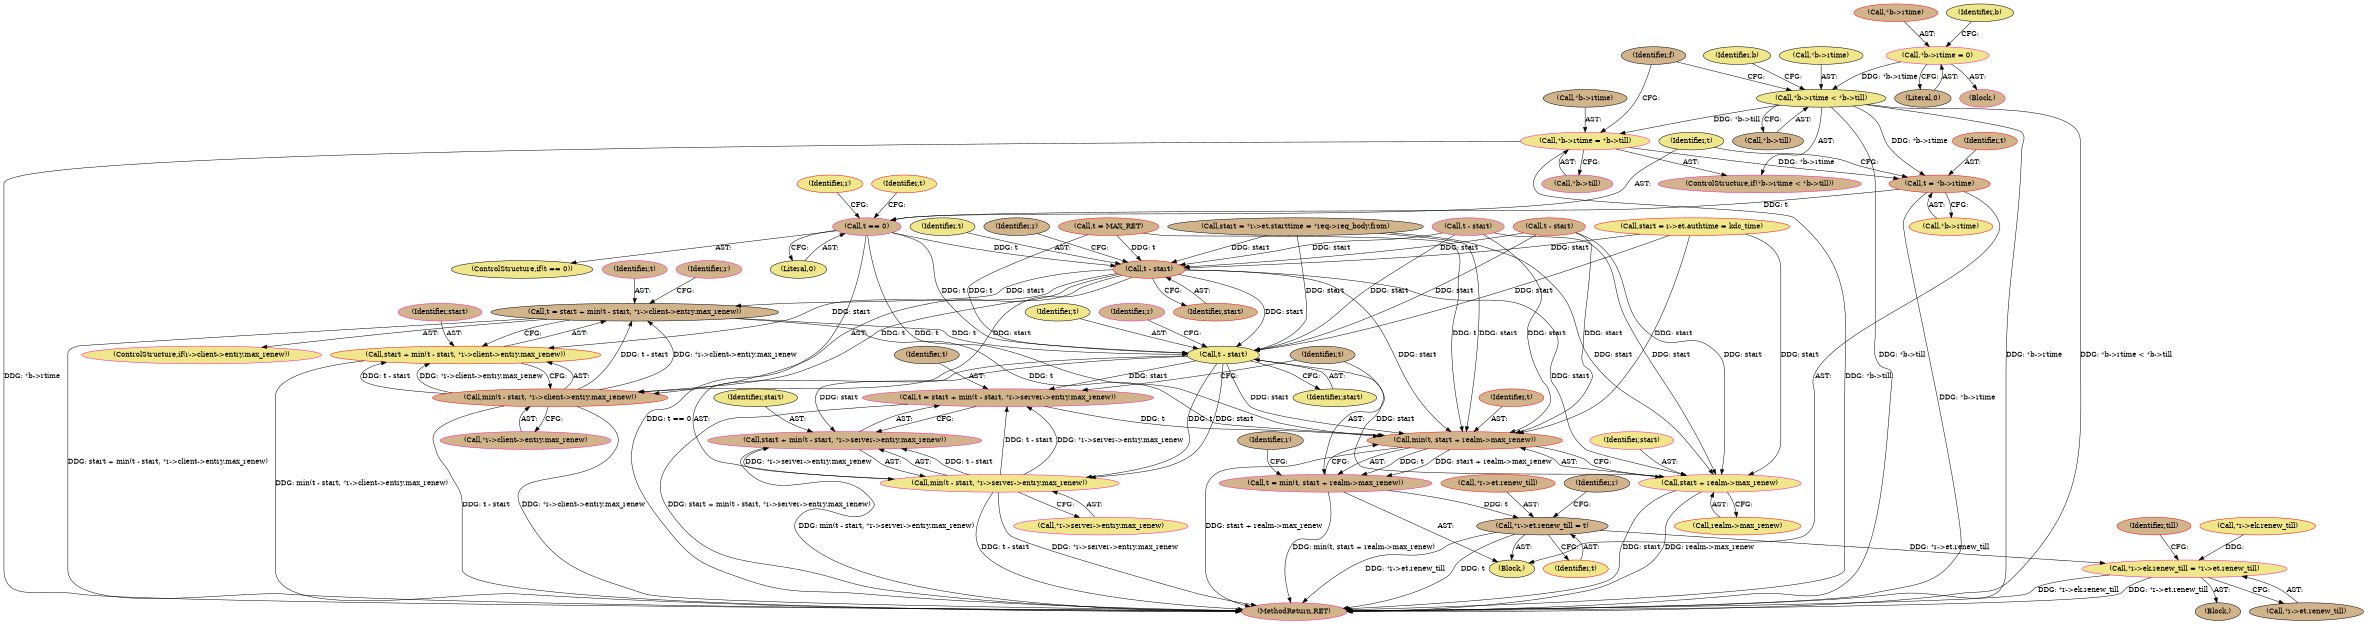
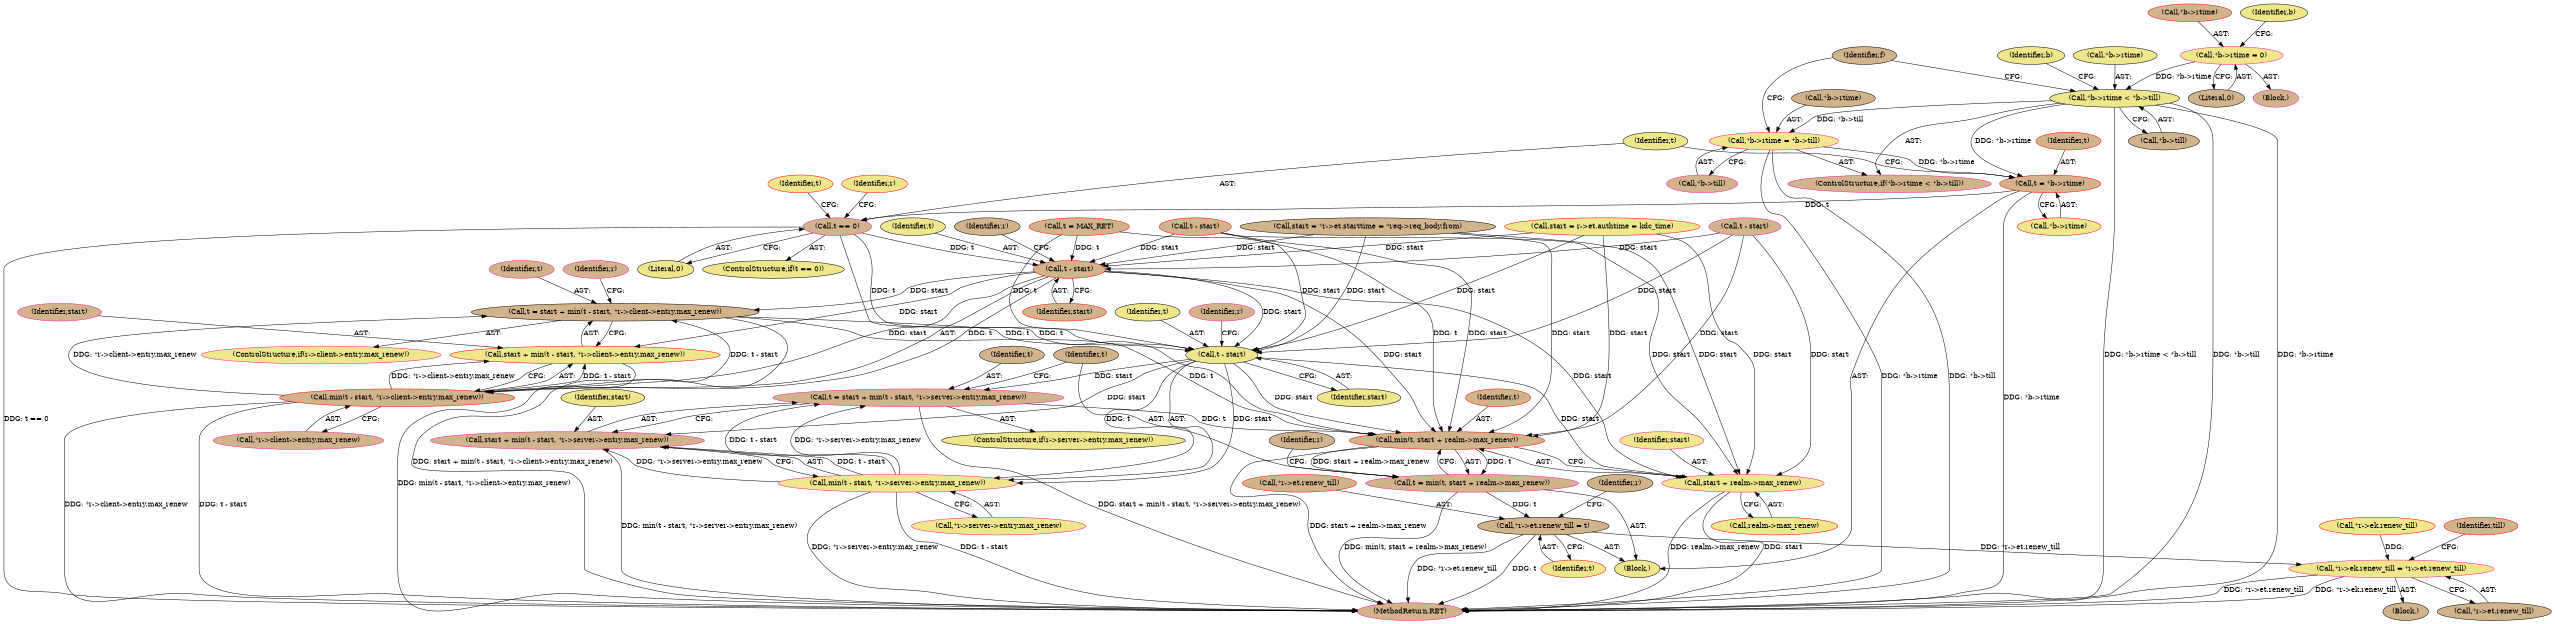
none -> (1063, 441)
(894, 462) -> (786, 462)
